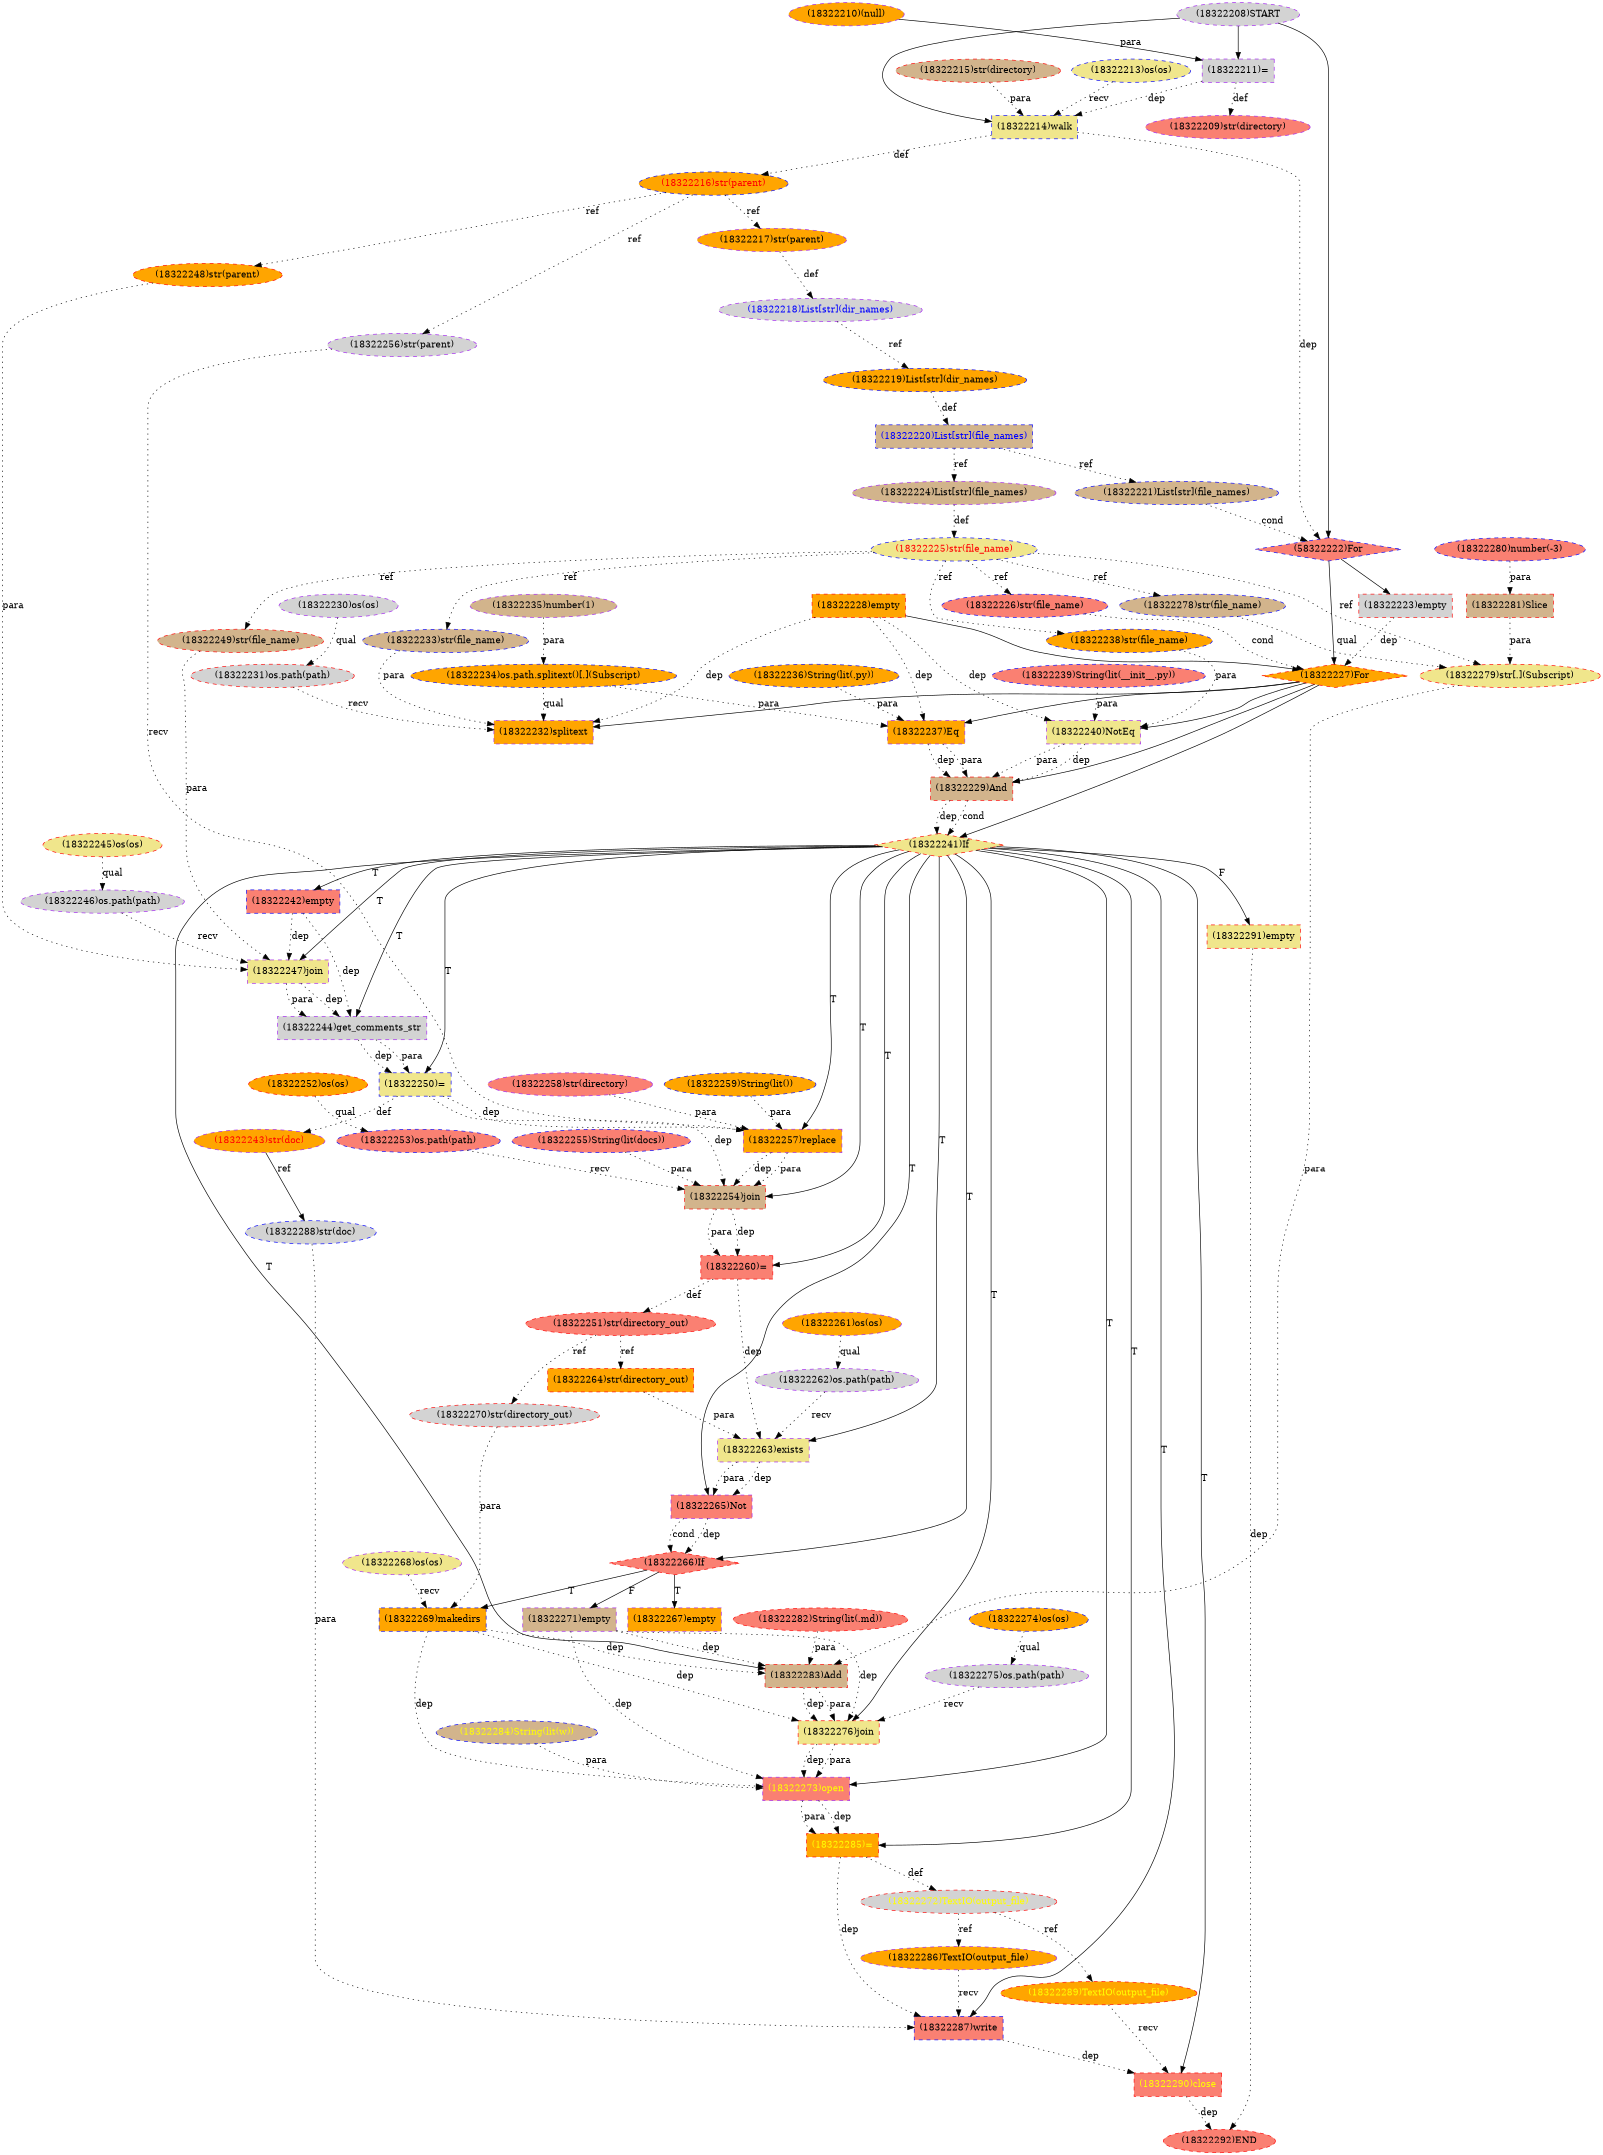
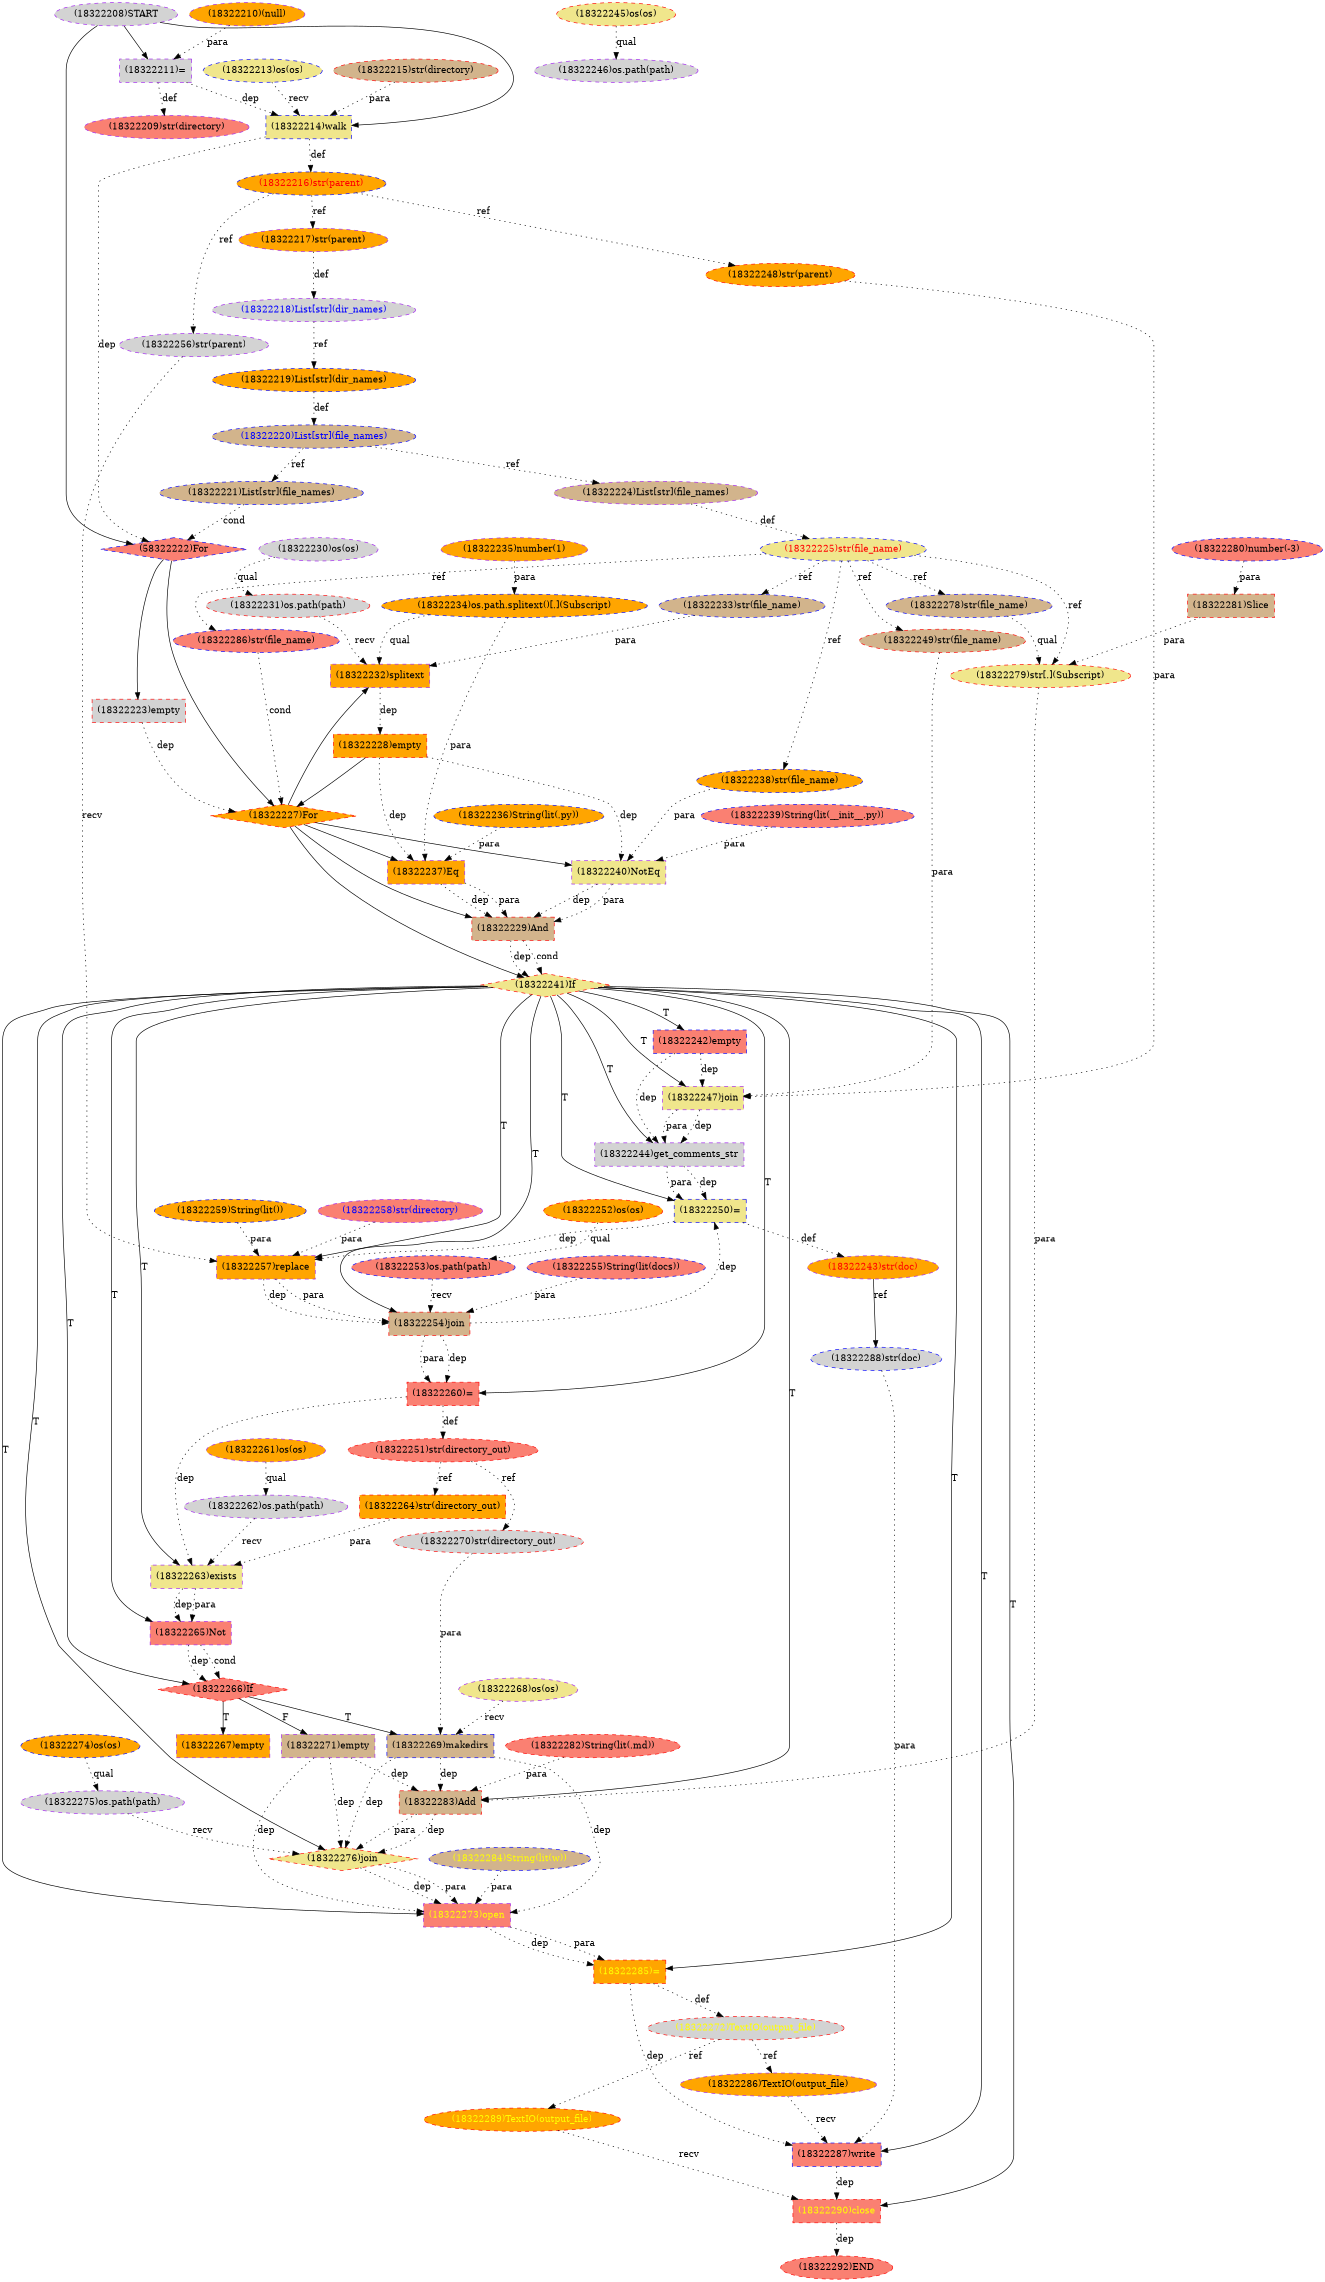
(1048, 36) -> (205, 41)
(954, 437) -> (314, 437)
(544, 606) -> (514, 549)
(1025, 606) -> (256, 641)
(704, 665) -> (380, 708)
(1254, 937) -> none
(183, 942) -> none
(570, 1084) -> (400, 1211)
(556, 1121) -> (620, 1312)
(433, 1620) -> (440, 1746)
(839, 1732) -> (342, 1859)
